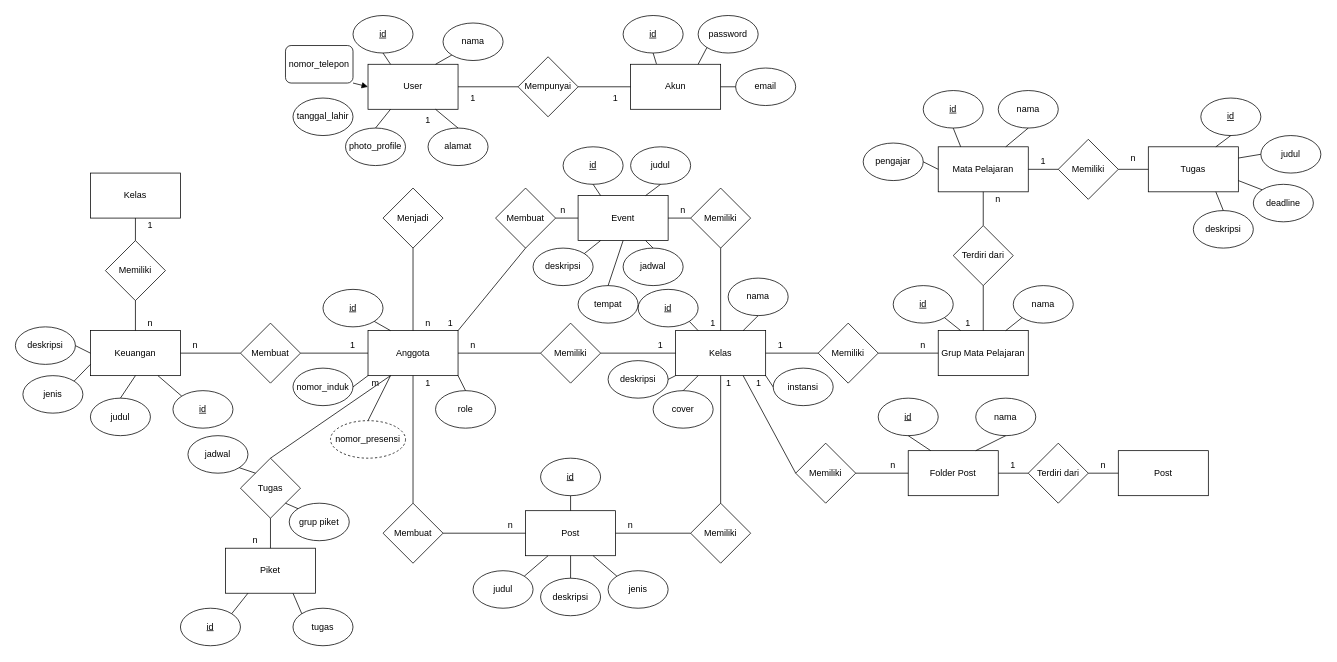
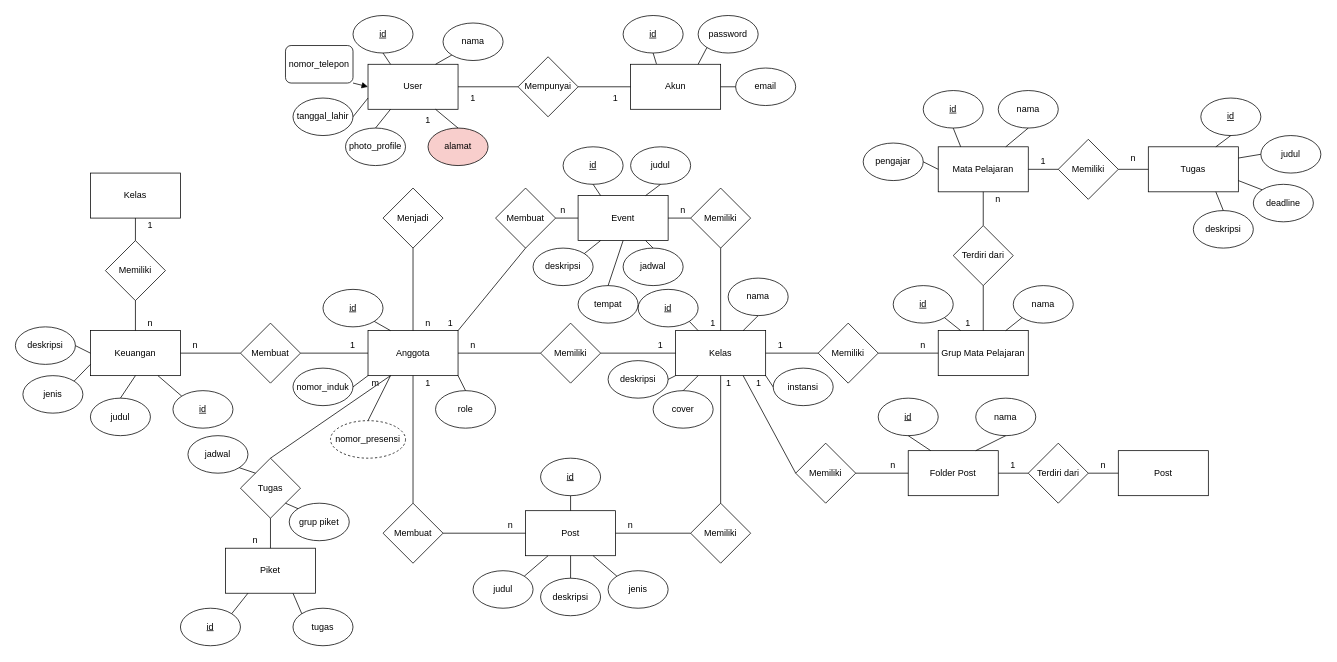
none -> (360, 107)
(458, 147) -> (458, 147)
